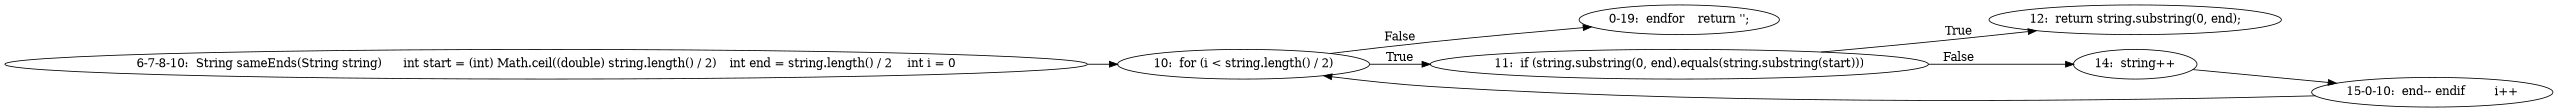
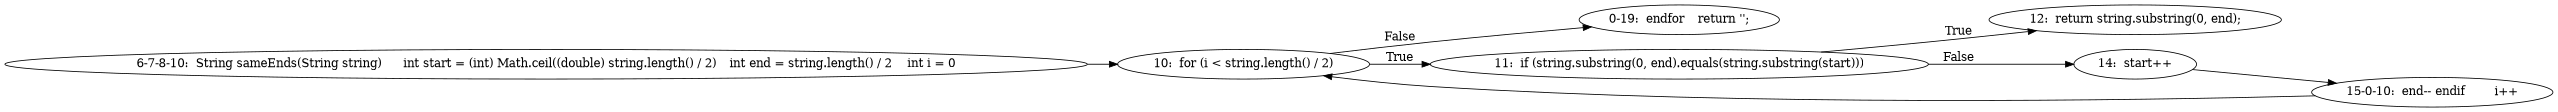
(2135, 64) -> (2135, 64)
